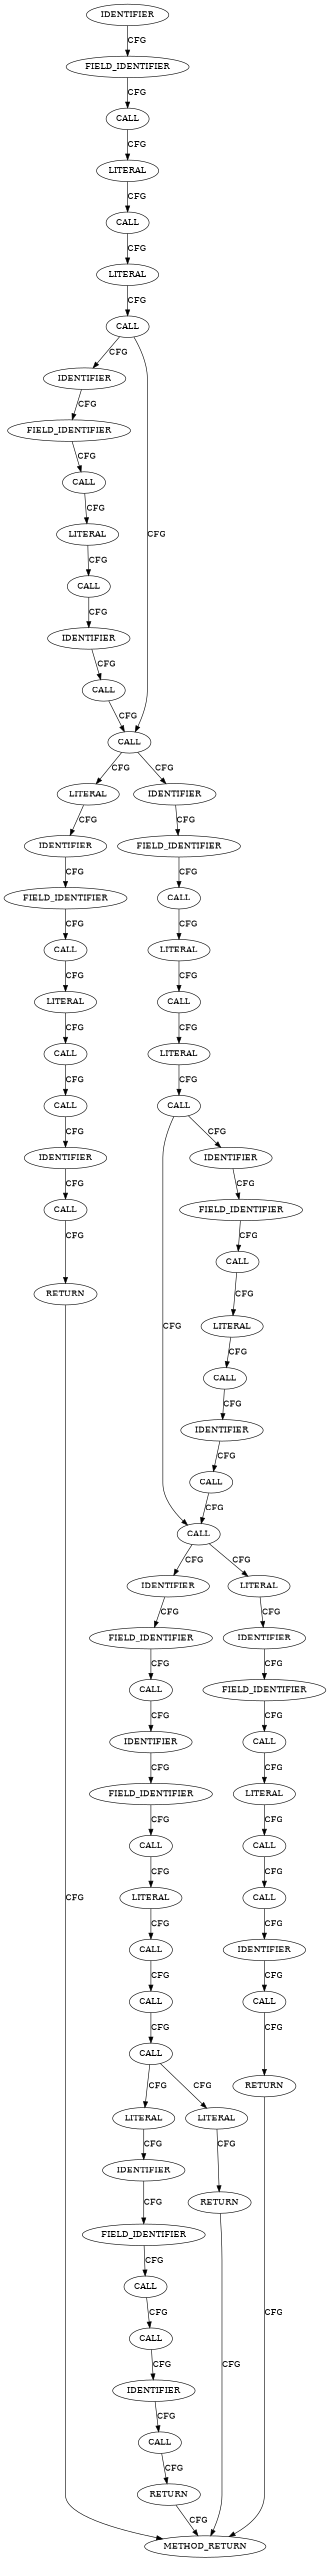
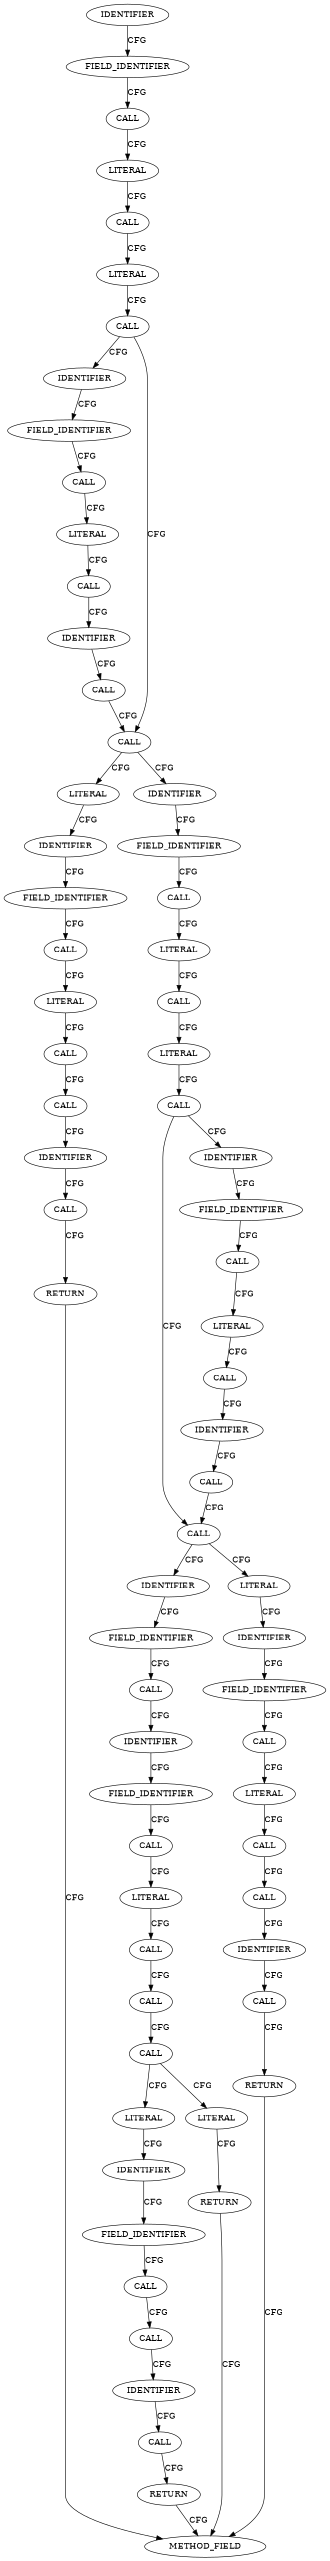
(205, 2547) -> (205, 2547)
